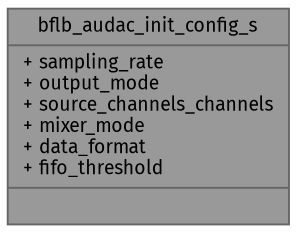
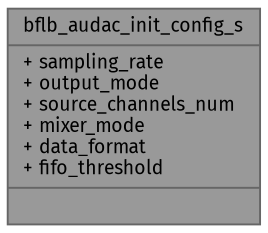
(148, 105) -> (129, 105)
